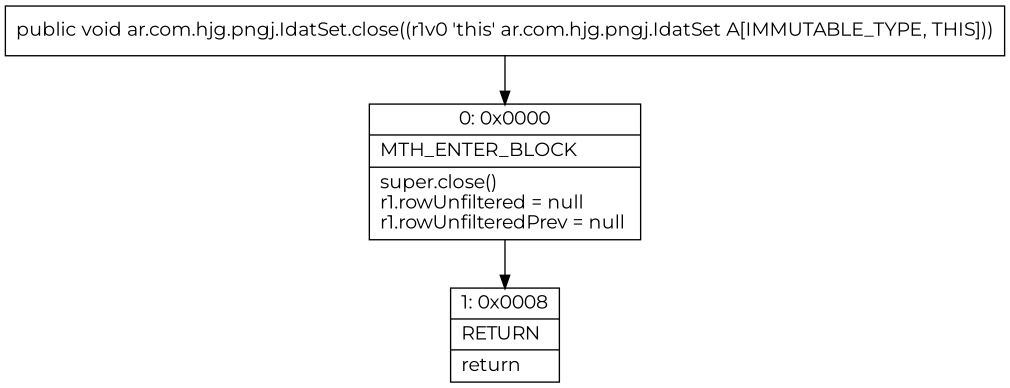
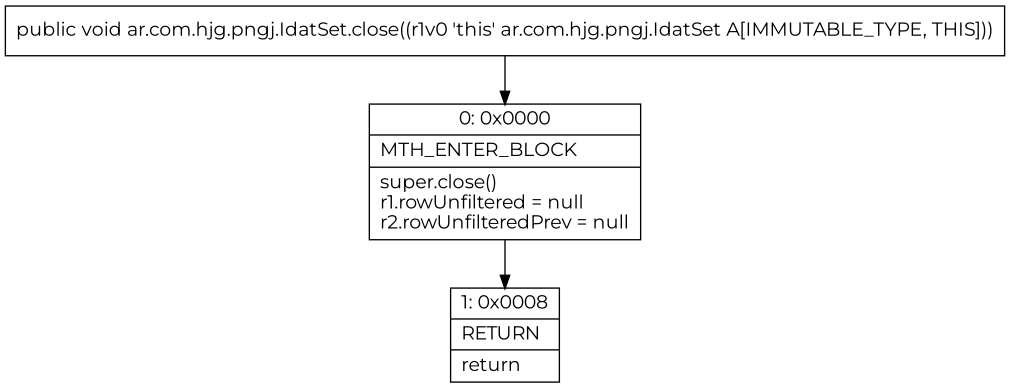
(503, 223) -> (505, 223)
